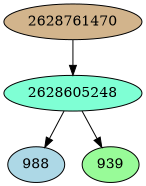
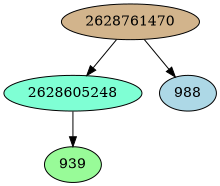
(57, 125) -> (157, 54)
